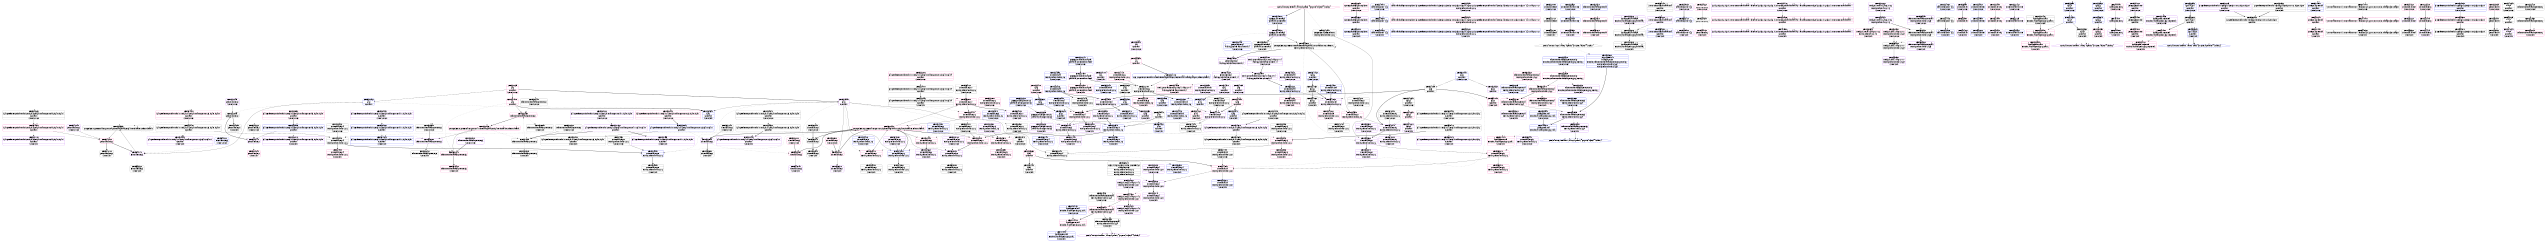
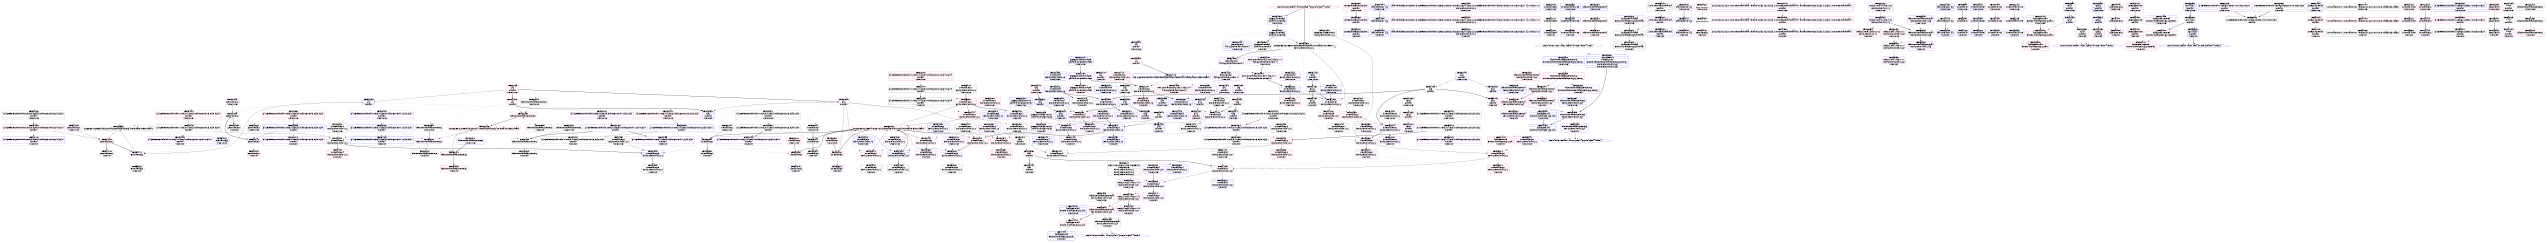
(1575, 127) -> (1575, 127)
